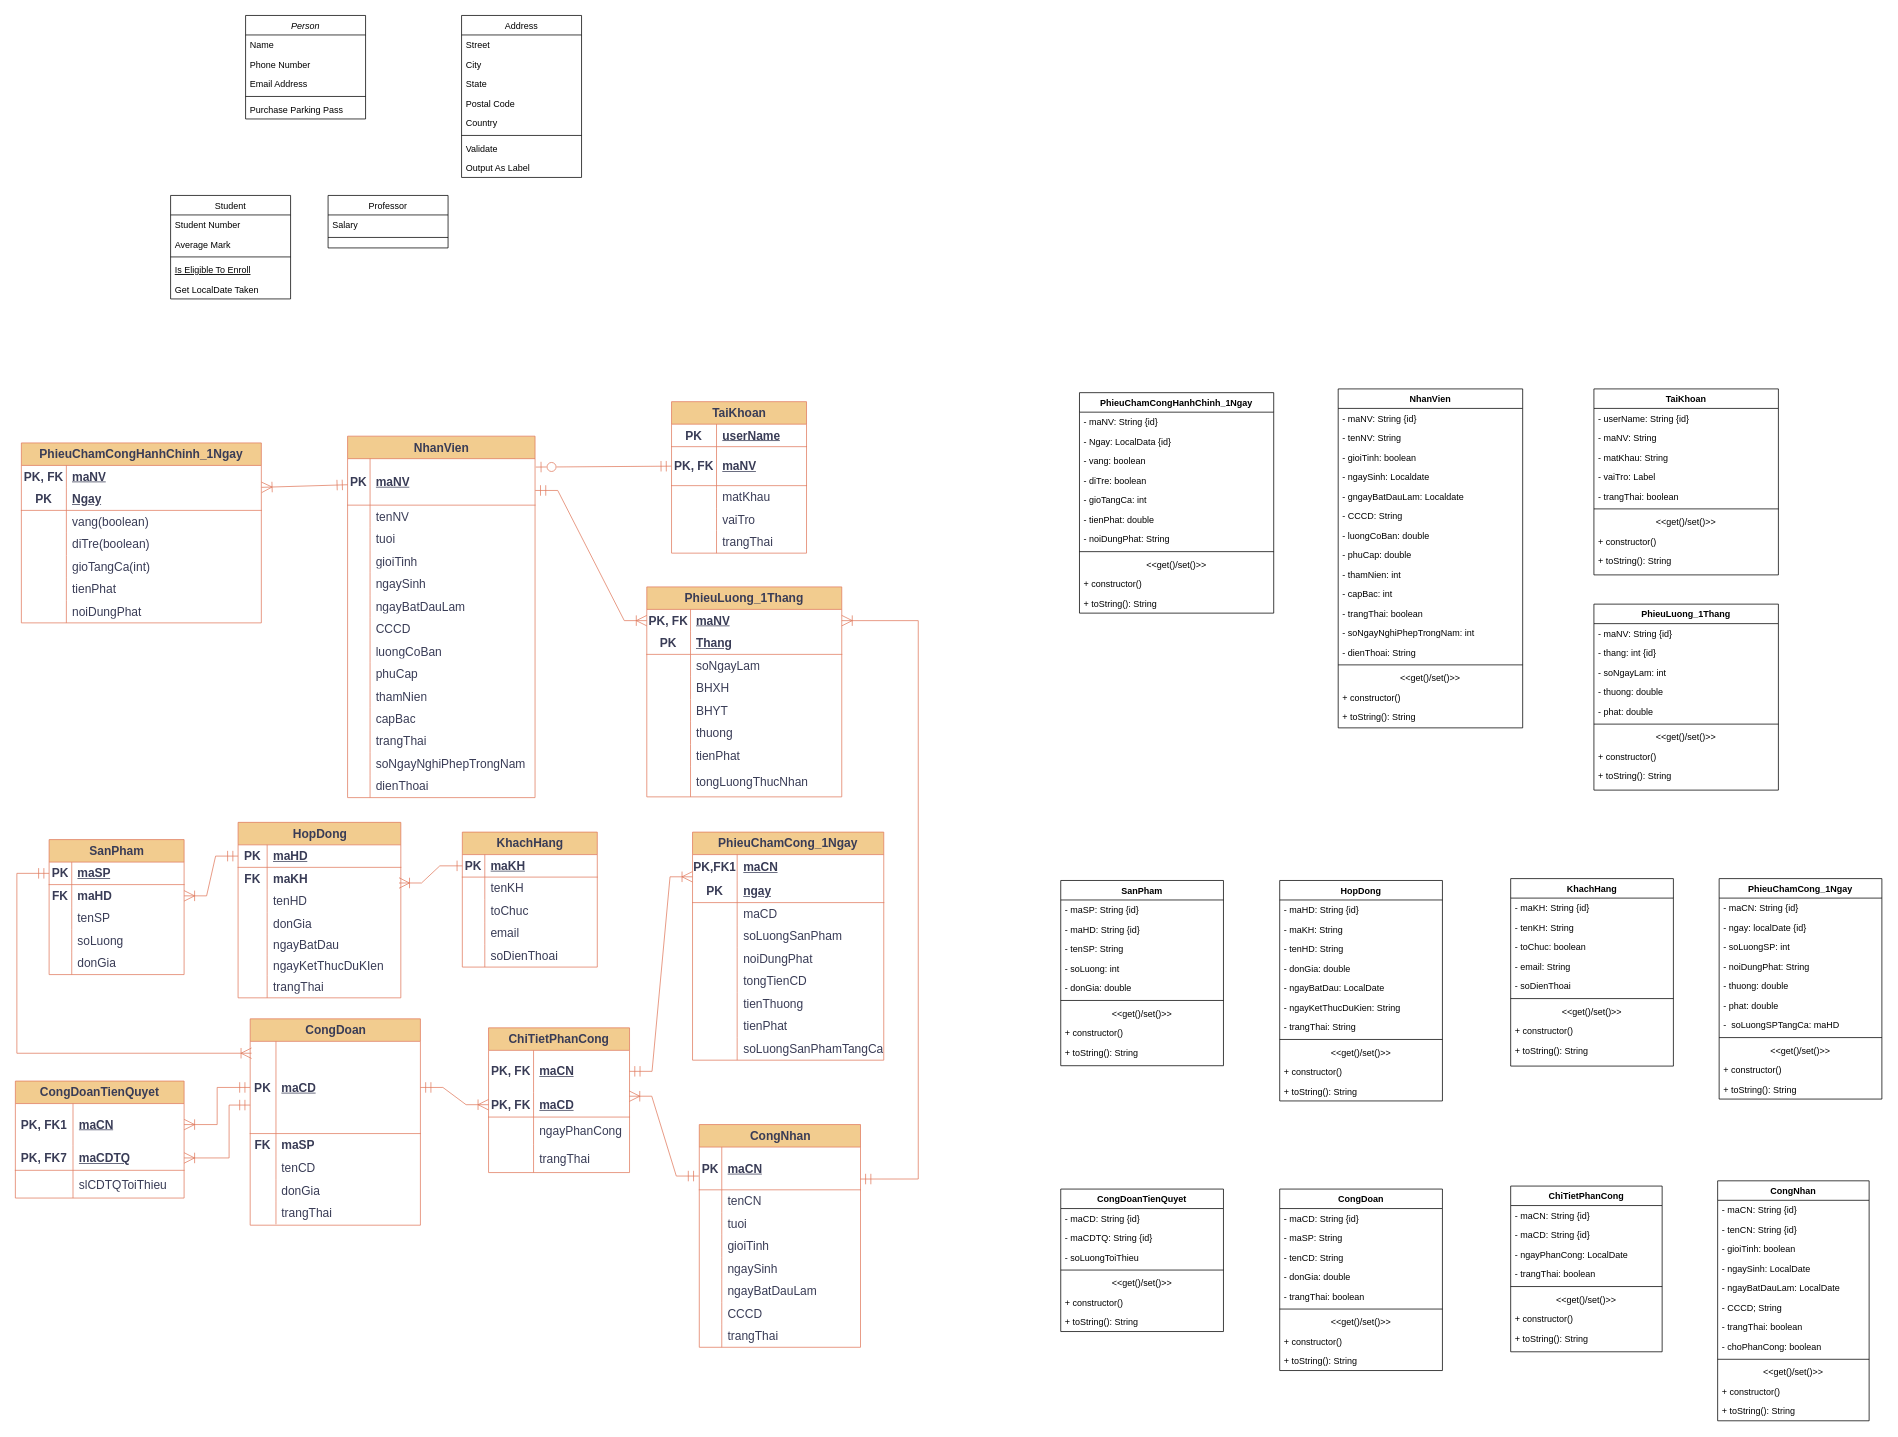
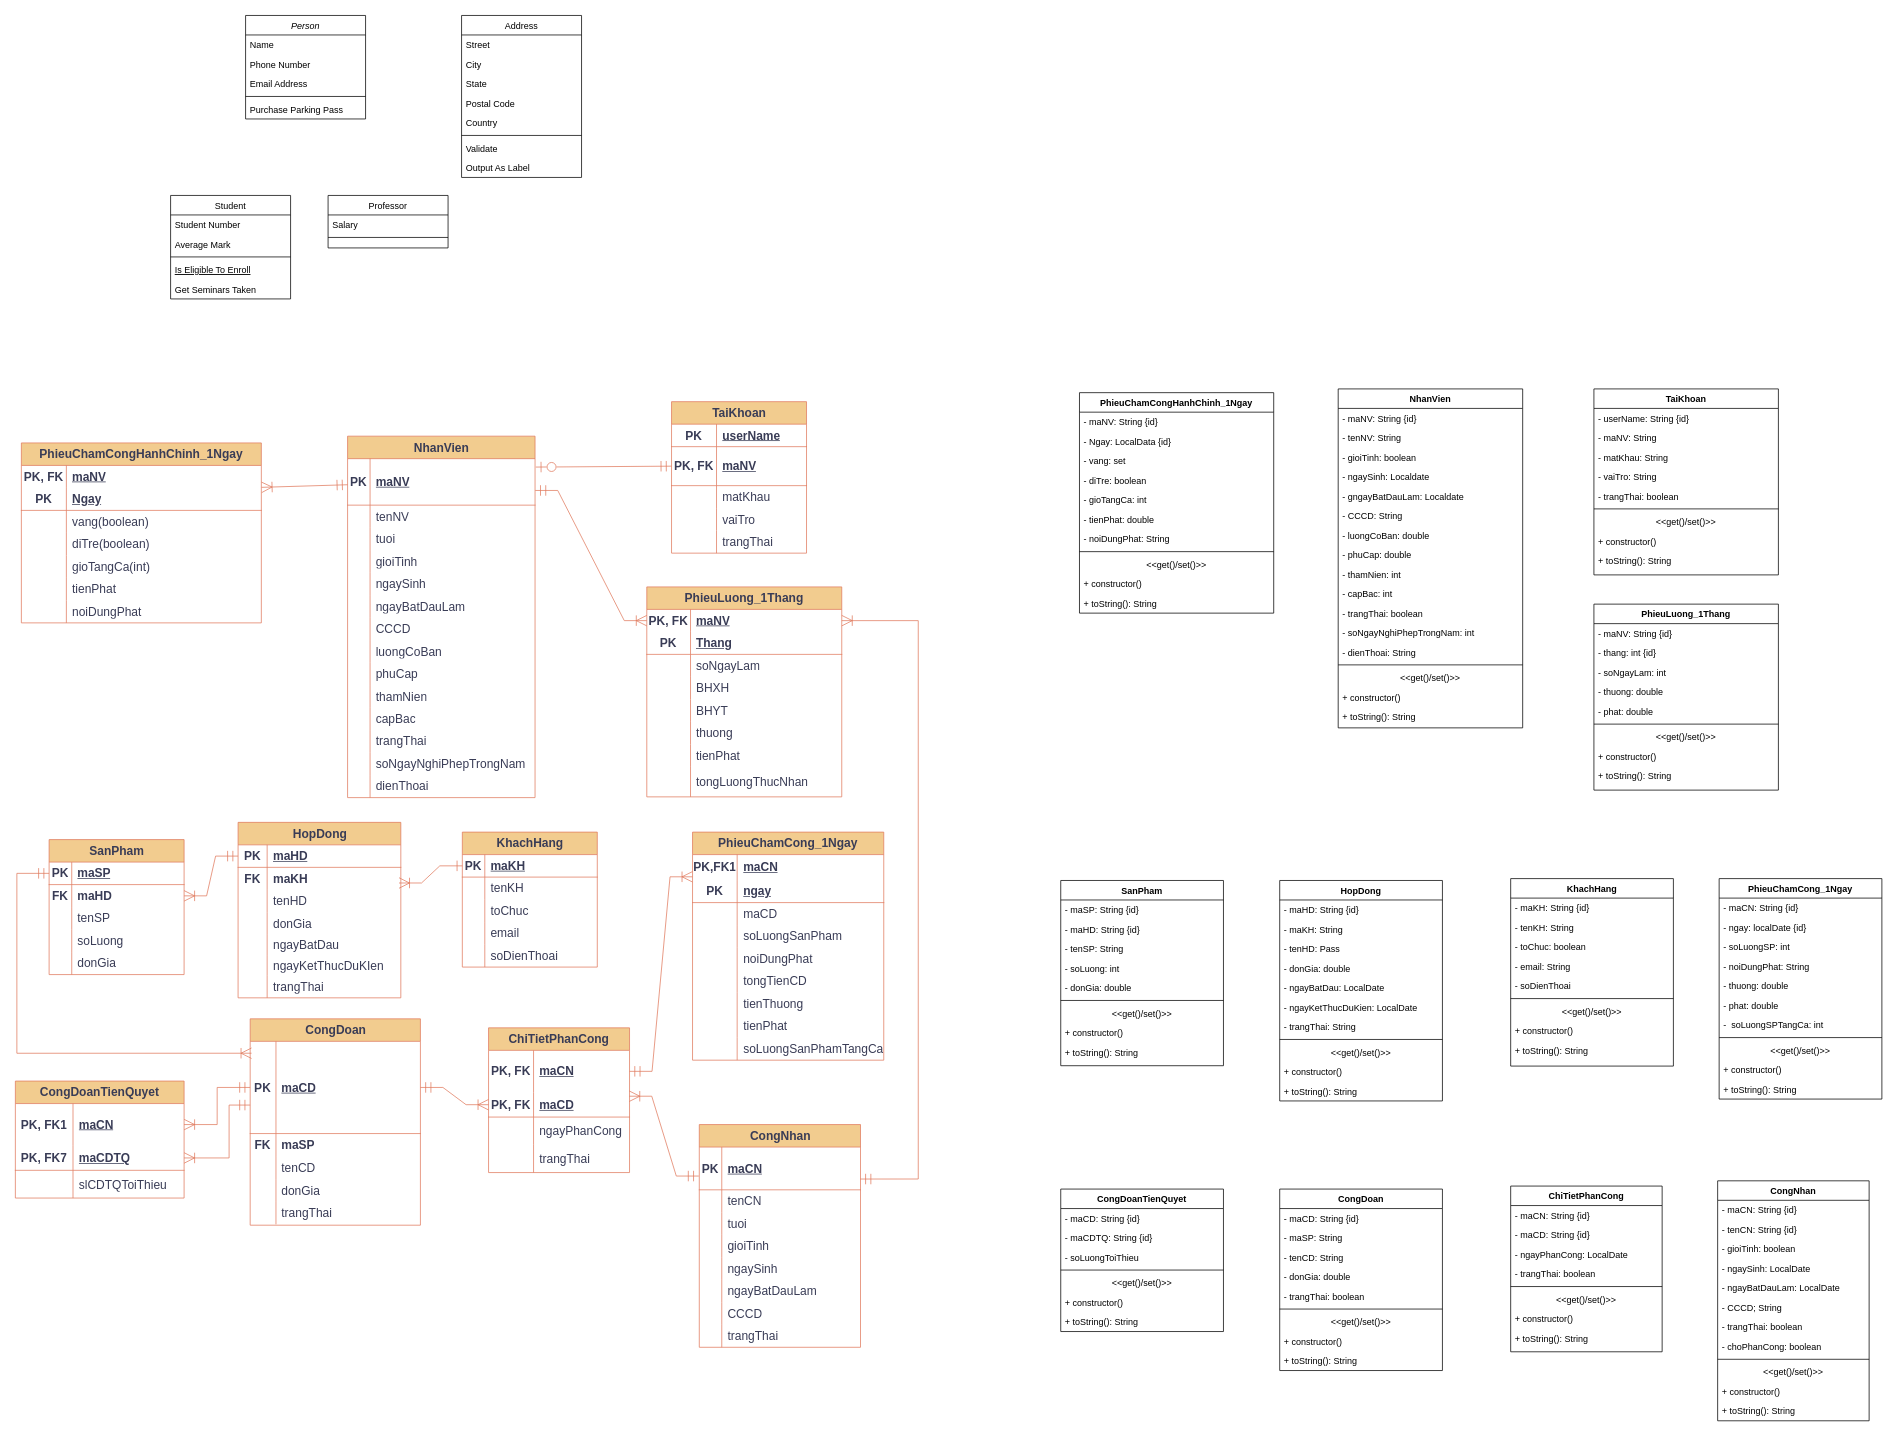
(219, 290) -> (217, 290)
(1117, 461) -> (1108, 461)
(1630, 477) -> (1633, 477)
(1317, 949) -> (1313, 949)
(1346, 1008) -> (1354, 1008)
(1780, 1025) -> (1777, 1025)
